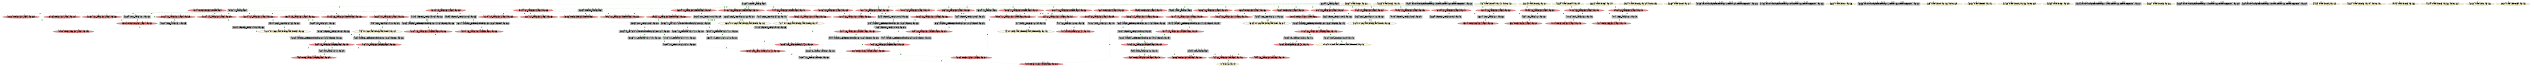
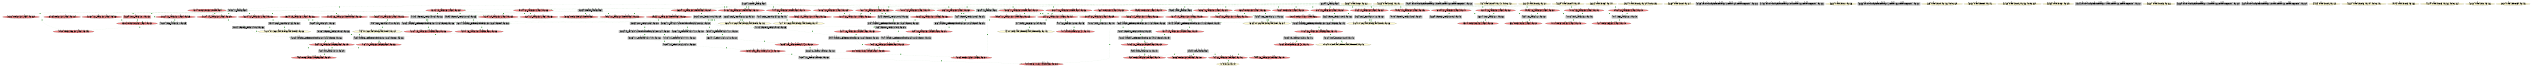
(137, 17) -> (137, 17)
